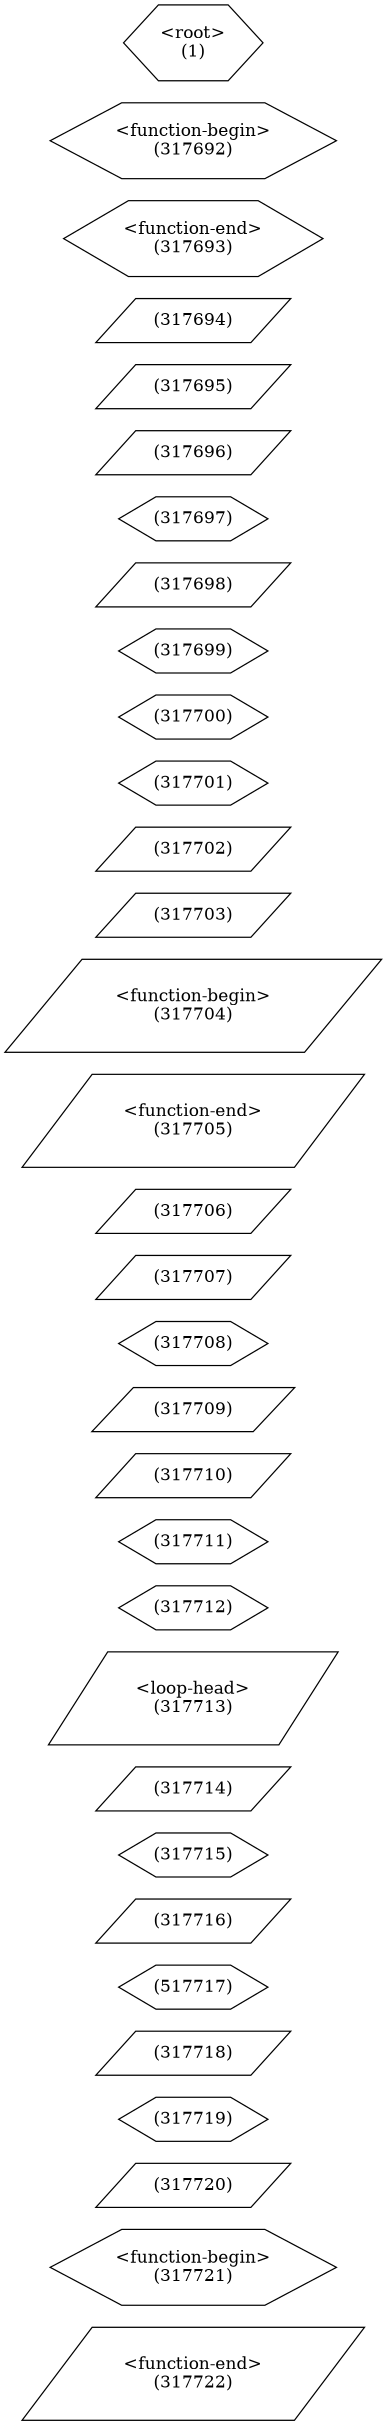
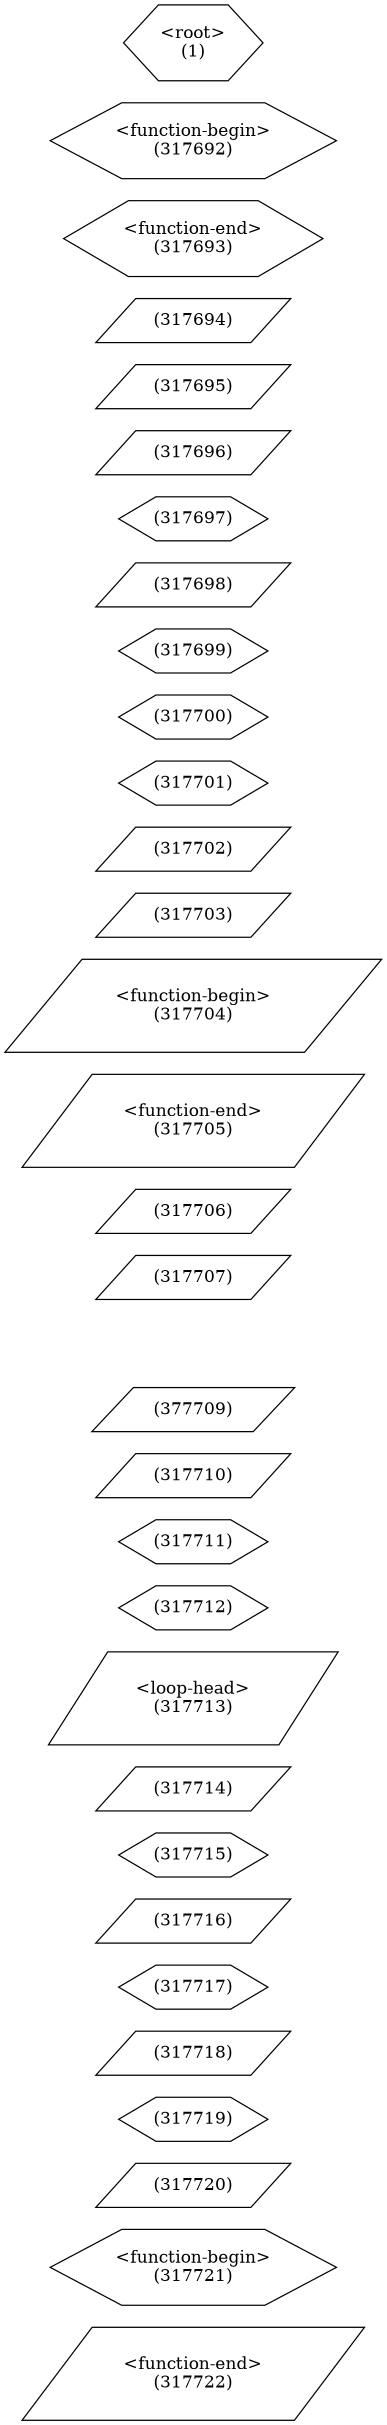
(193, 1344) -> none
(193, 1410) -> (193, 1410)
(193, 1987) -> (193, 1987)
